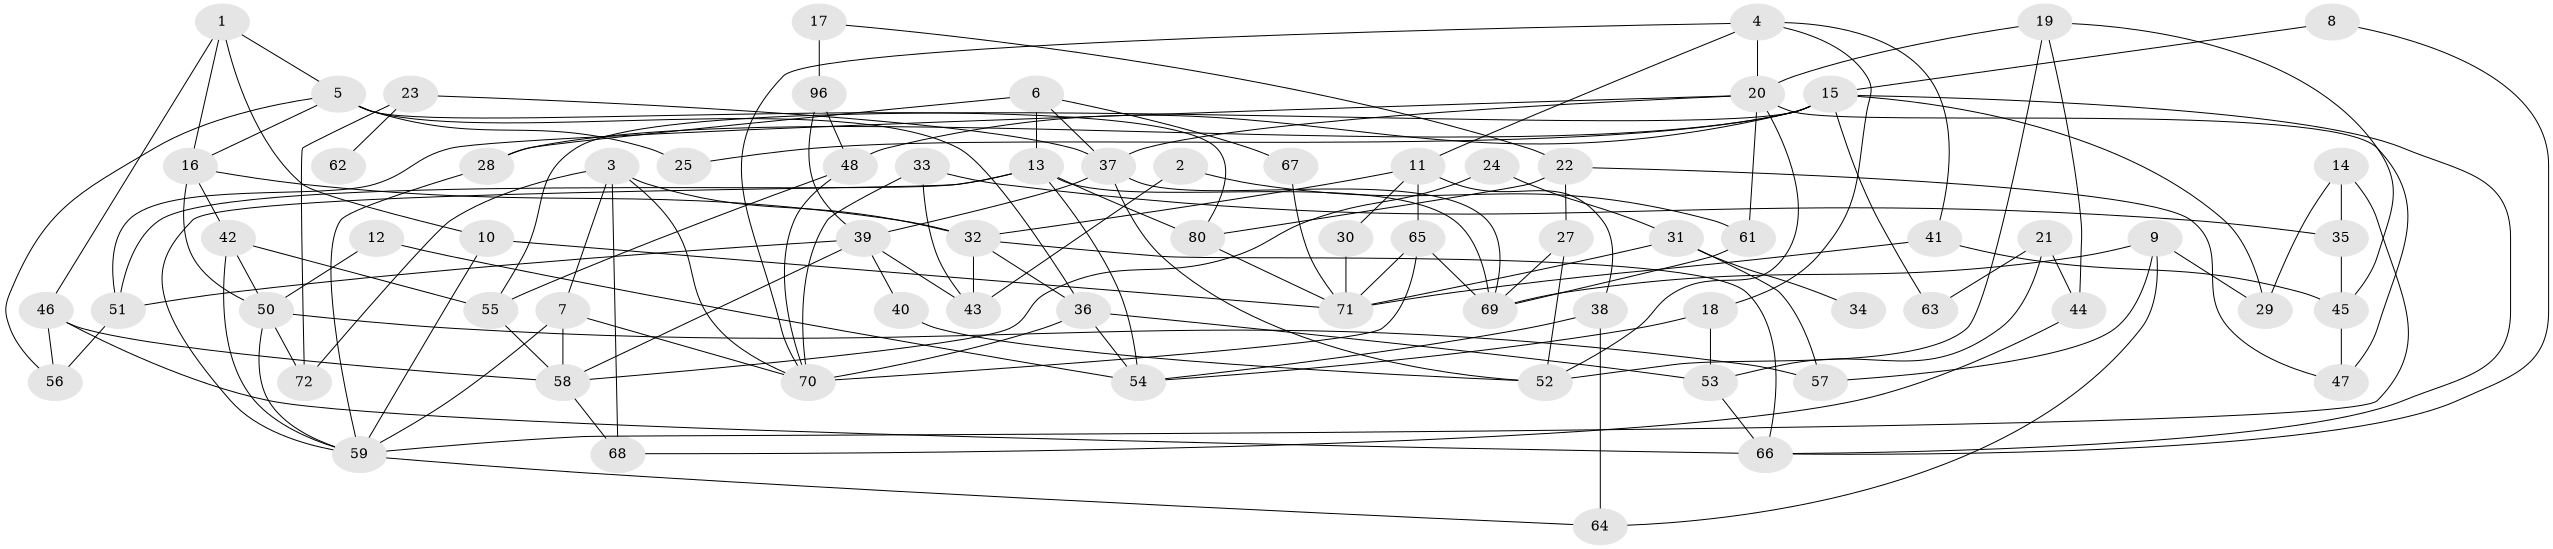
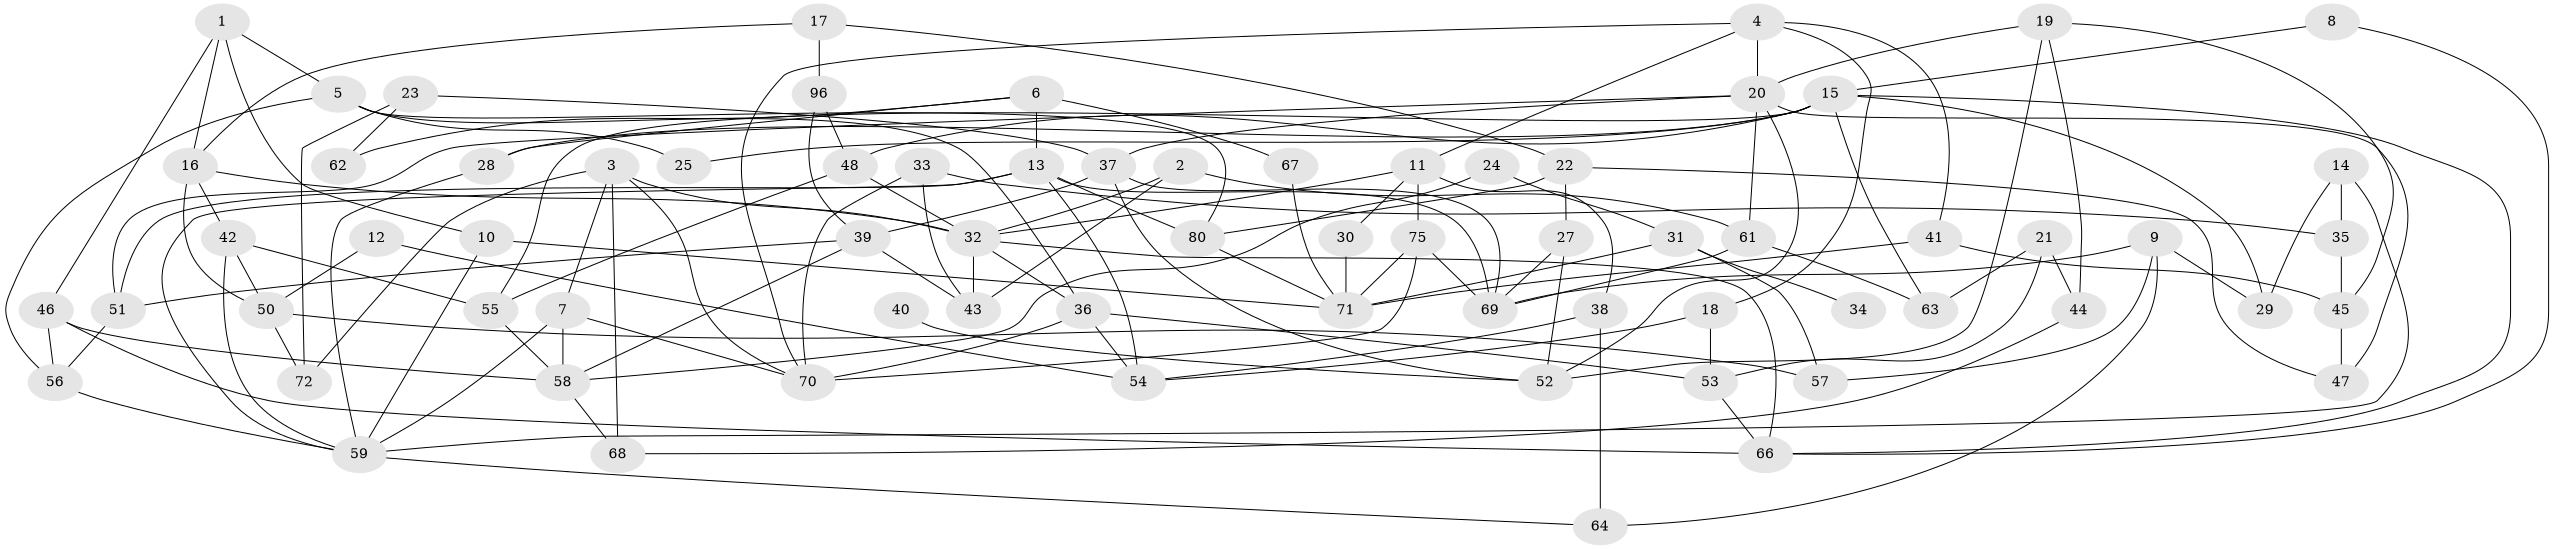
(267, 129) -> (484, 43)
(1073, 130) -> (684, 118)
none -> (1080, 207)
(1418, 238) -> (1418, 238)
(786, 255) -> (912, 202)
none -> (1831, 268)
(884, 278) -> none
(273, 407) -> (205, 425)
